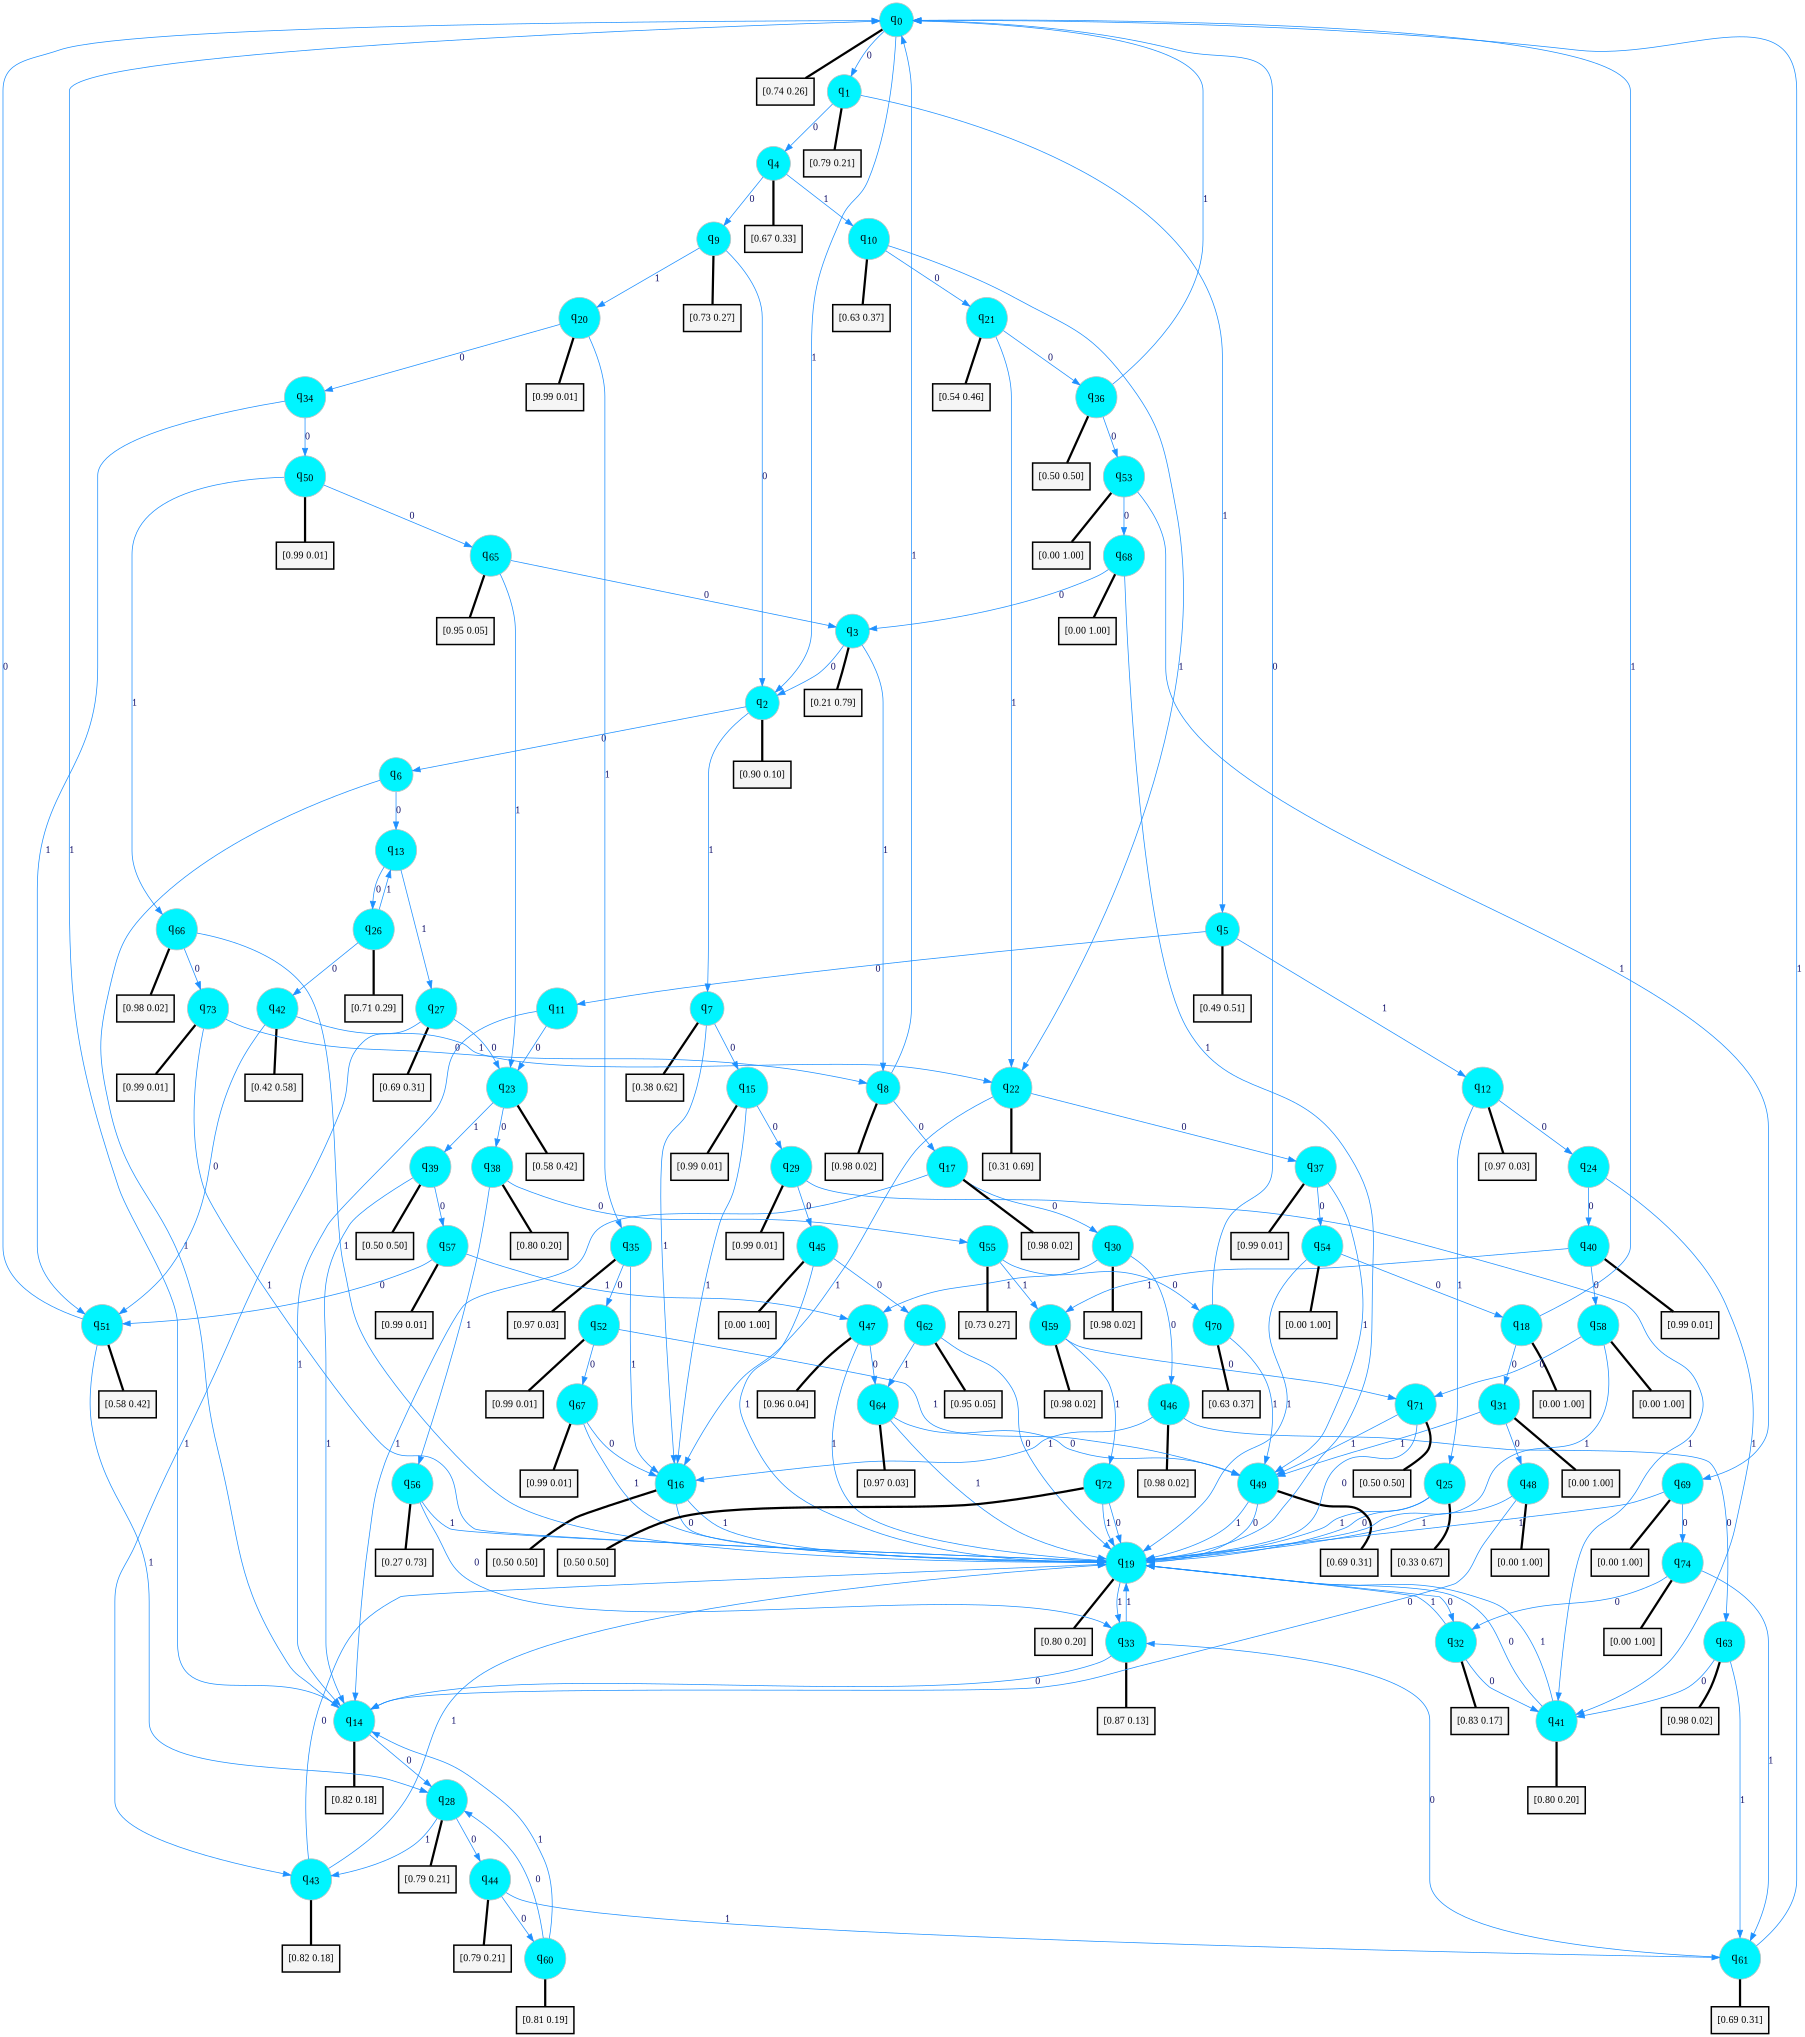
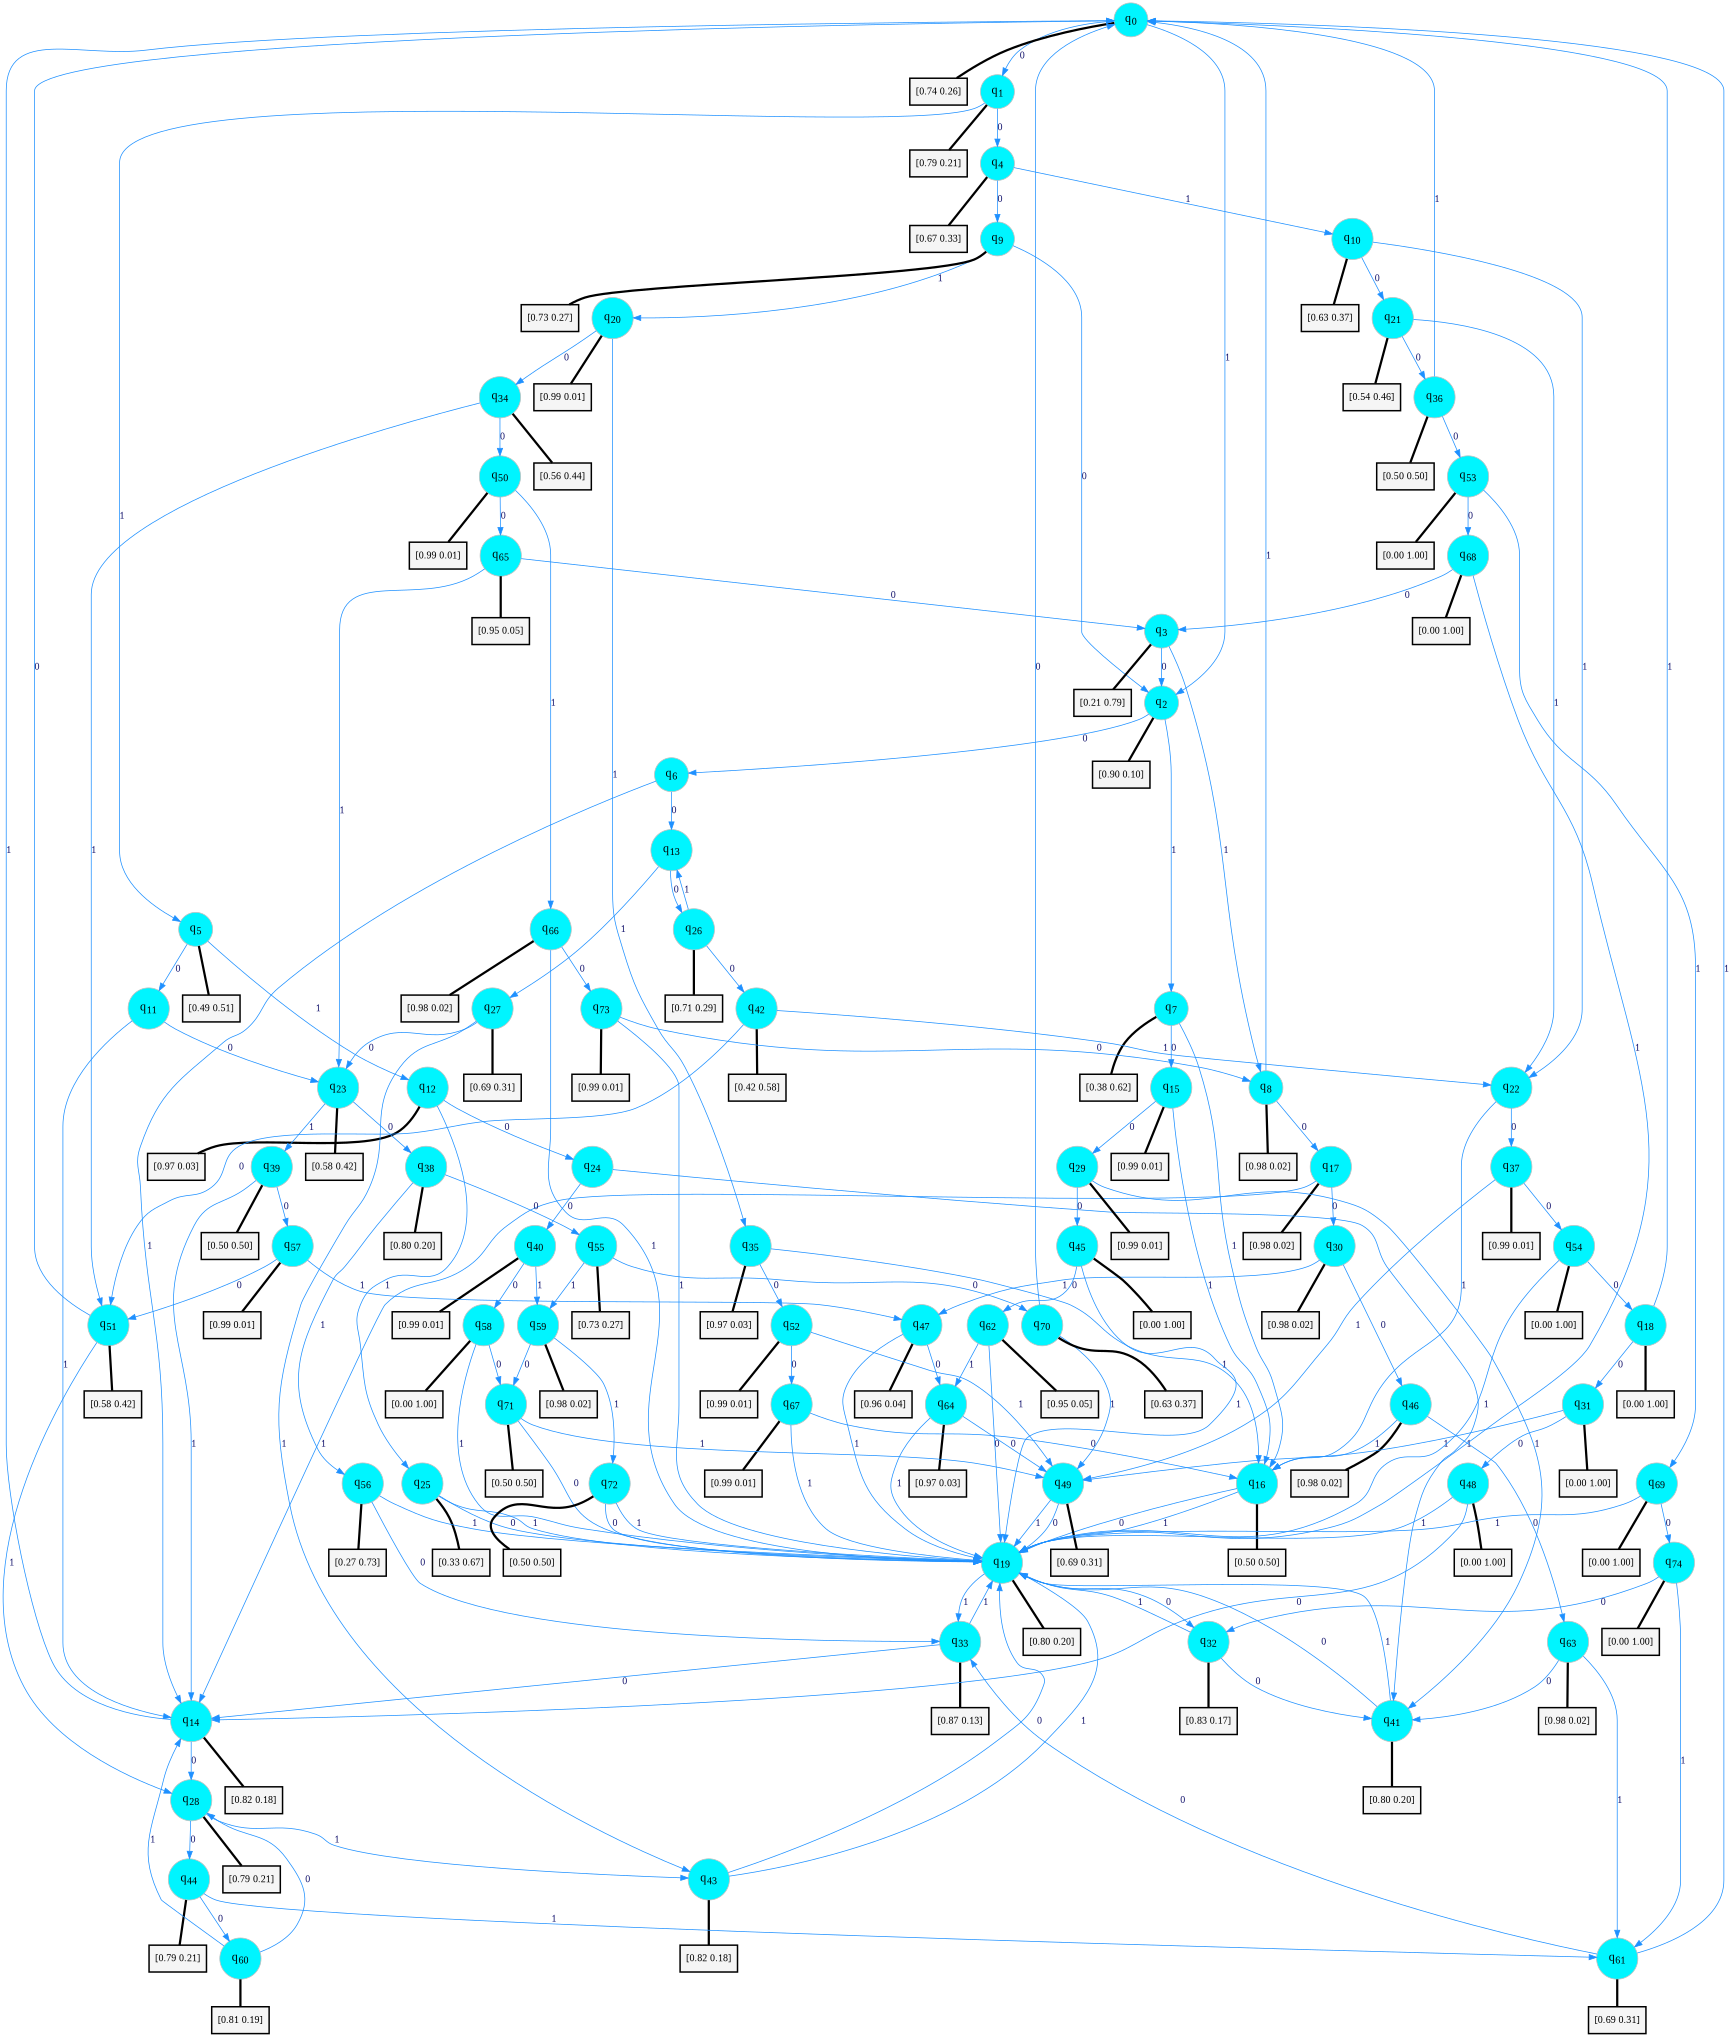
none -> (563, 476)
(1011, 1167) -> none
